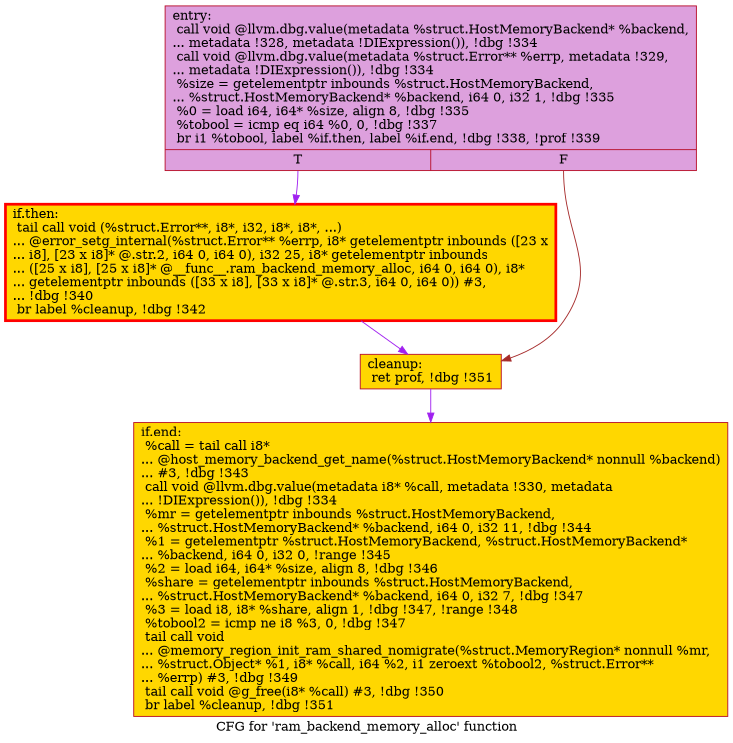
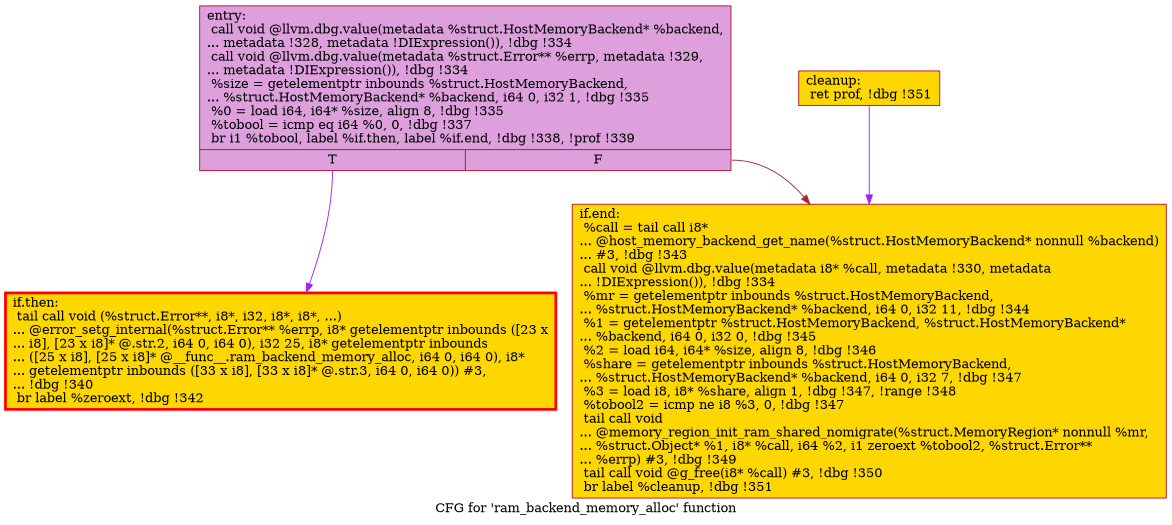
(580, 280) -> (772, 170)
(110, 310) -> (109, 398)
(381, 335) -> none
(266, 555) -> (698, 337)
